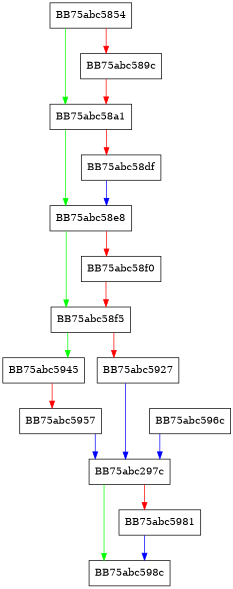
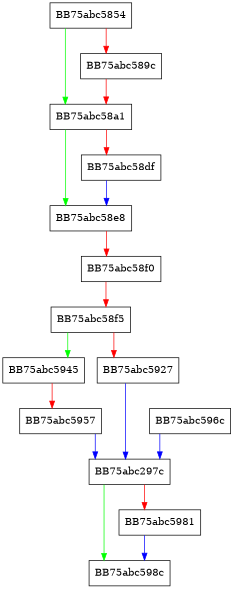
(66, 266) -> none
